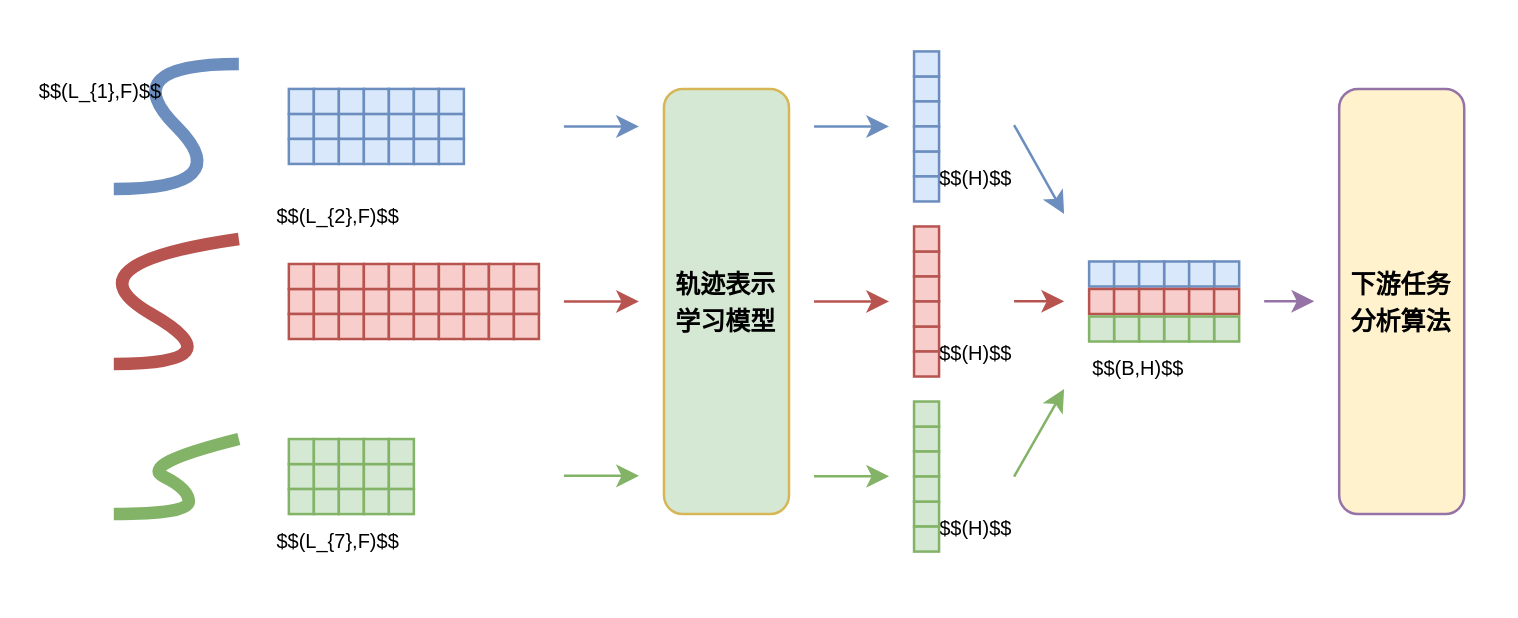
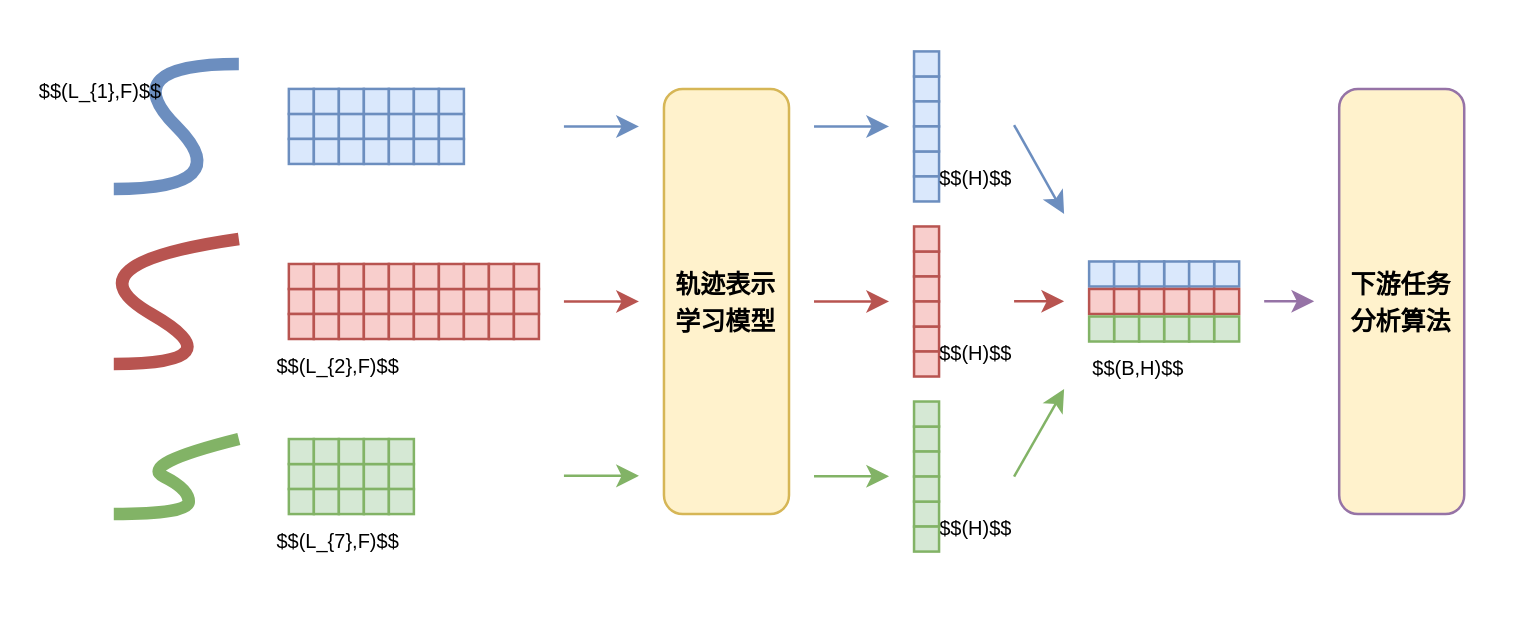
(339, 214) -> (339, 364)
(726, 301) -> (726, 301)
